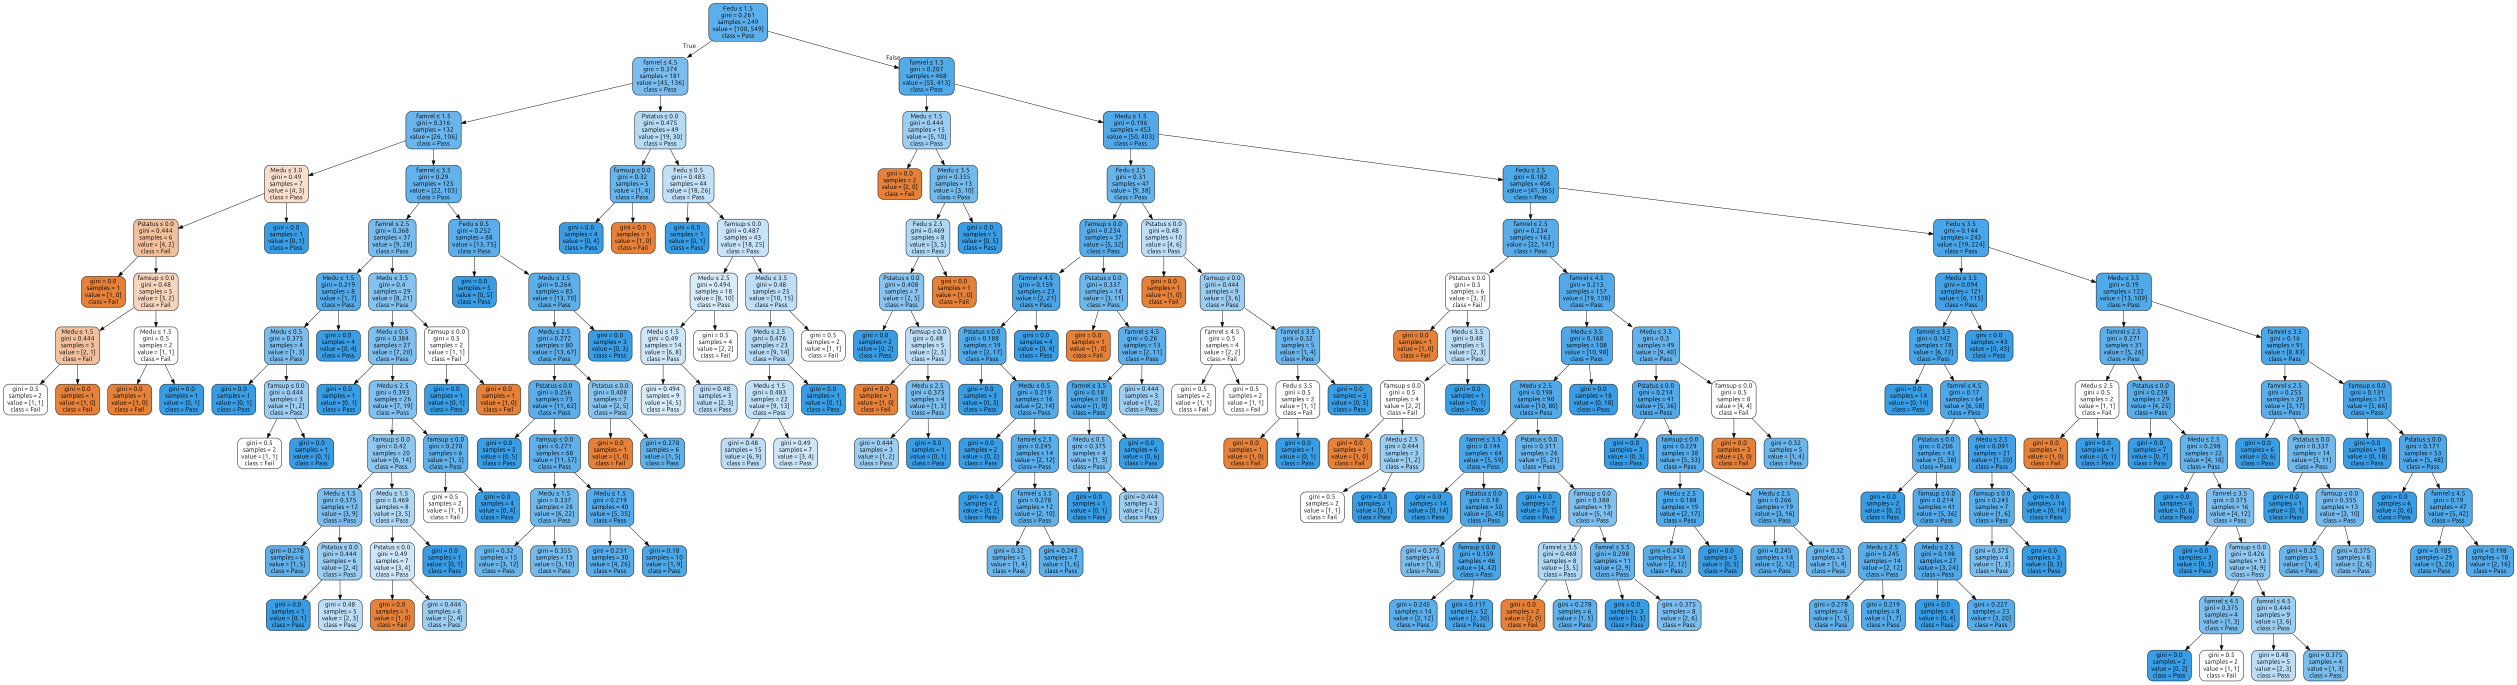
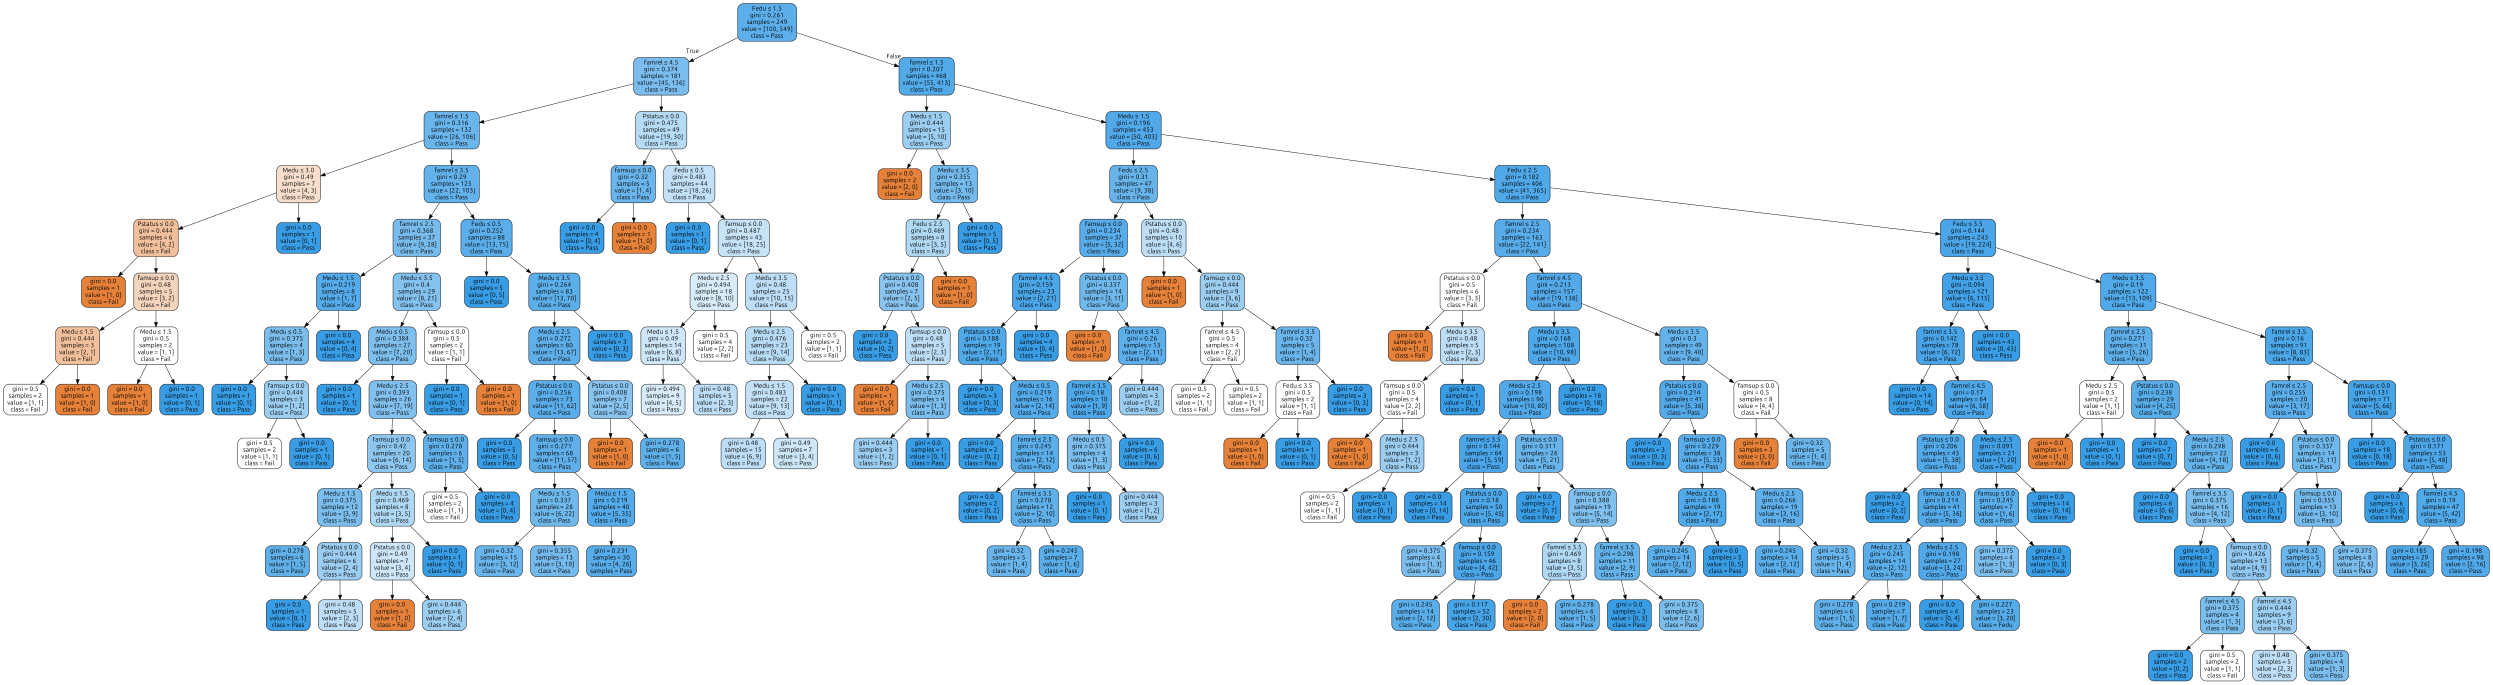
(2490, 558) -> (2466, 558)
(664, 561) -> none
(610, 571) -> (611, 571)
(1883, 611) -> (1889, 611)
(1991, 625) -> (1996, 625)
